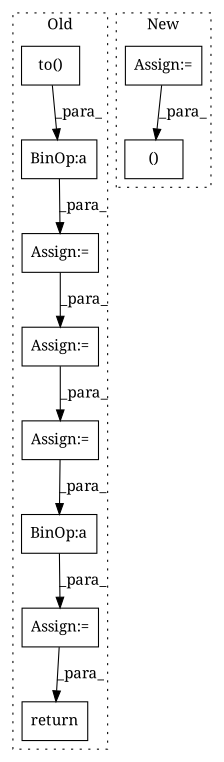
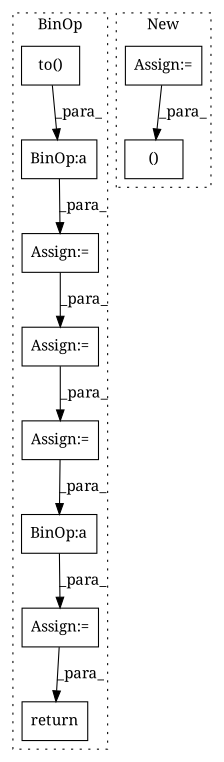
(60, 25) -> (60, 25)
